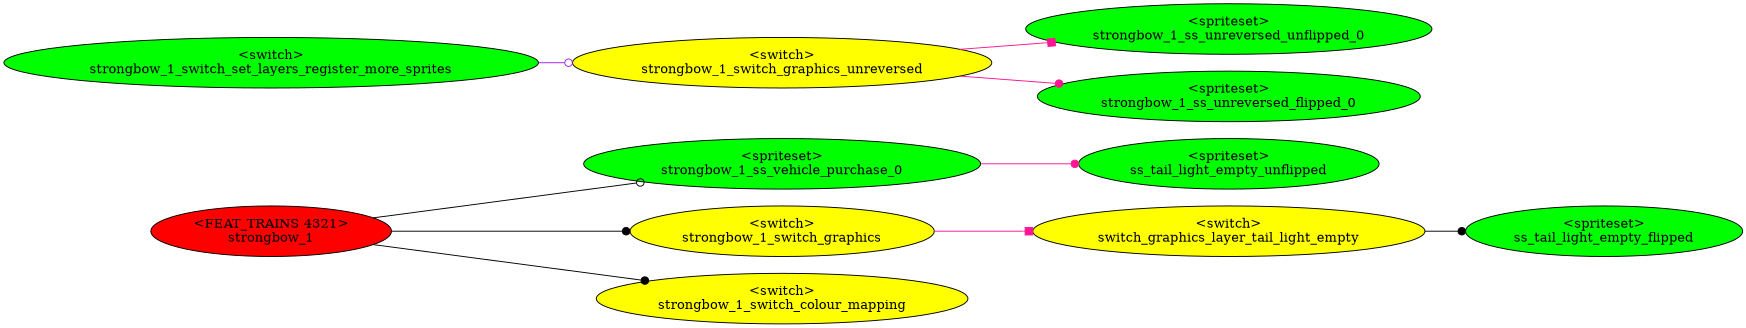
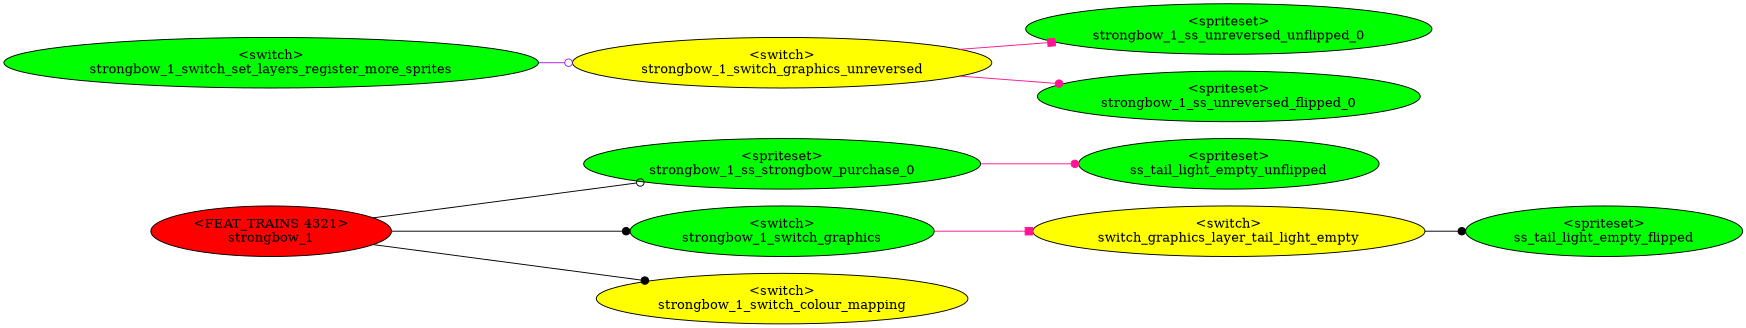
(782, 164) -> (782, 164)
(782, 231) -> (782, 231)
